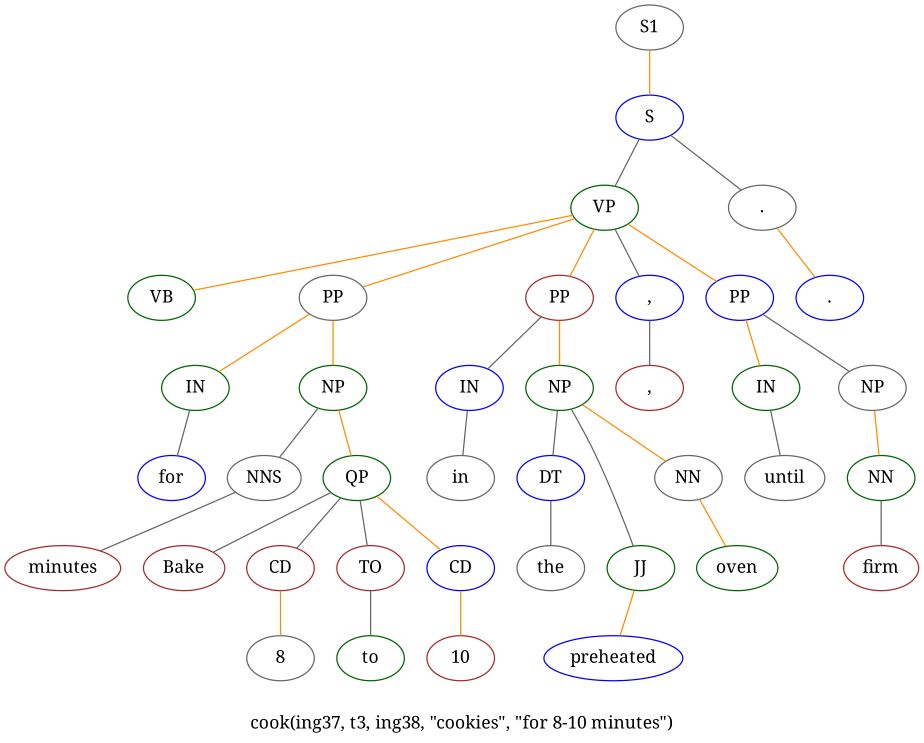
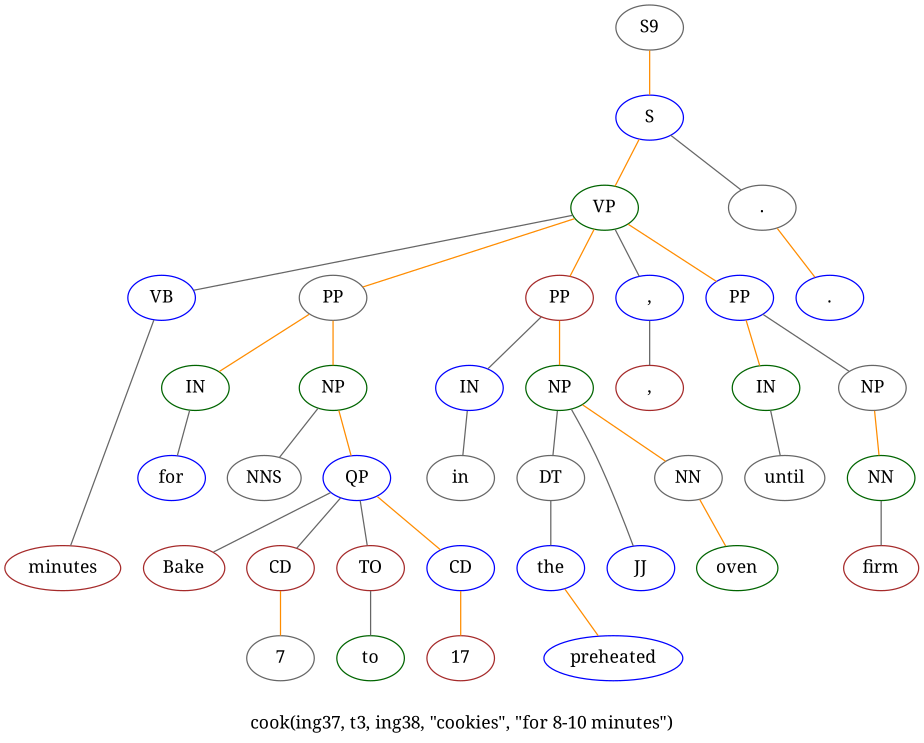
(650, 28) -> (650, 28)
(627, 163) -> (627, 163)
(383, 253) -> (383, 253)
(162, 298) -> (162, 298)
(357, 478) -> (357, 478)
(551, 478) -> (551, 478)
(168, 522) -> (112, 433)
(551, 568) -> (551, 568)
(641, 568) -> (641, 568)
(627, 613) -> (581, 612)
(280, 658) -> (280, 658)
(461, 658) -> (461, 658)
